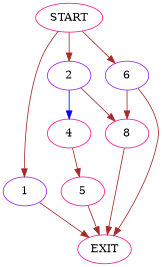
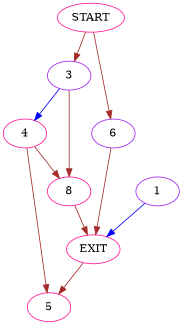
(69, 76) -> (69, 76)
(31, 97) -> none
(127, 101) -> (45, 159)
(92, 216) -> (74, 275)
(61, 218) -> (129, 217)
